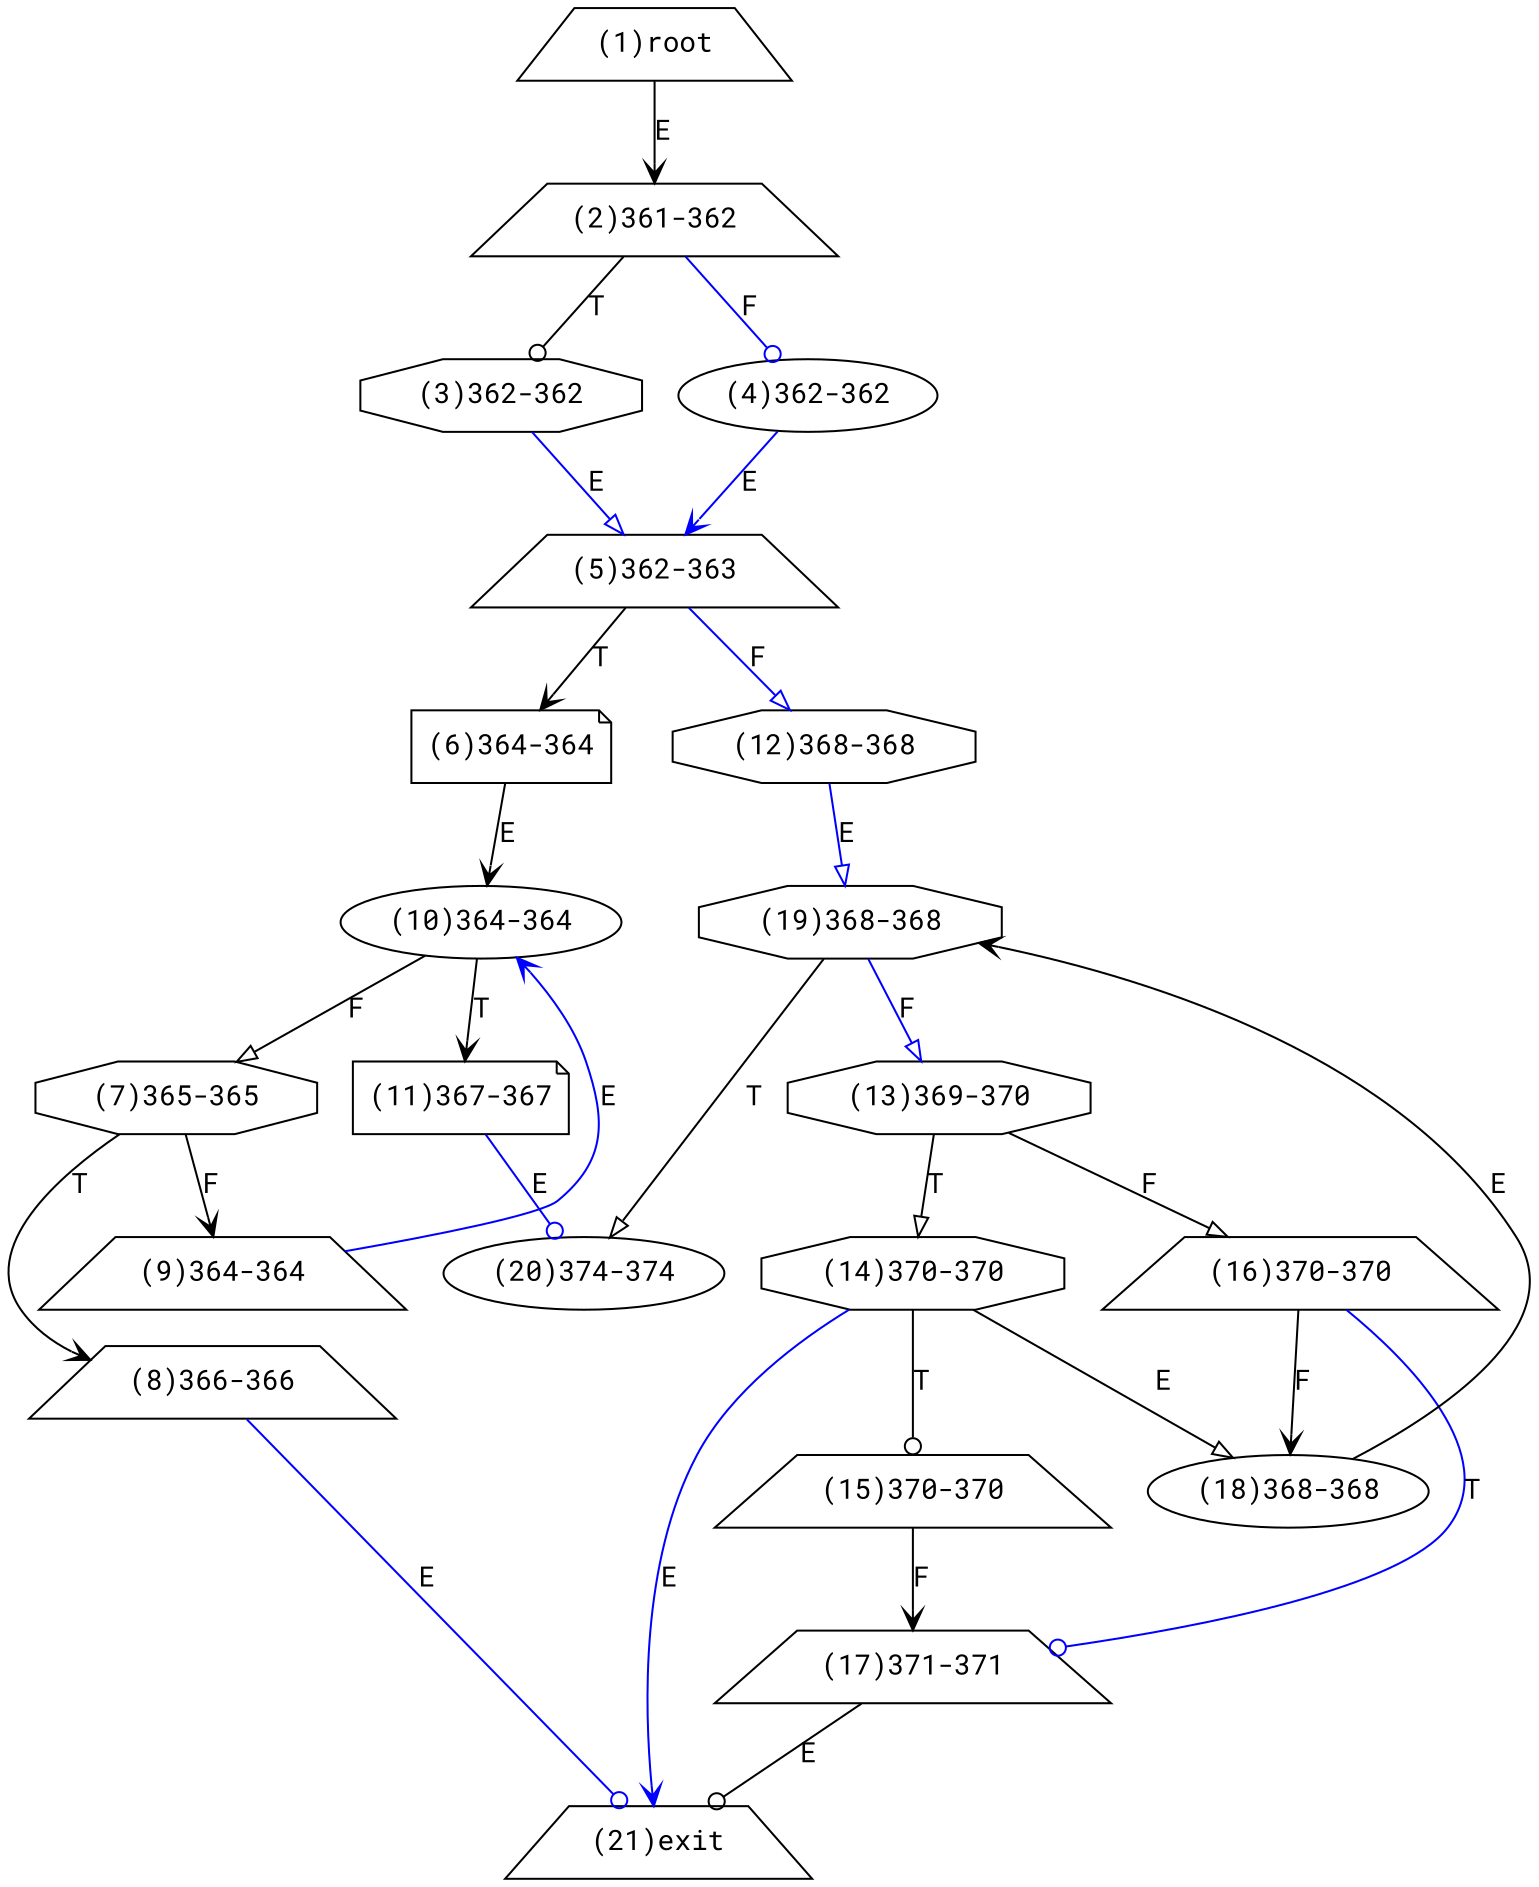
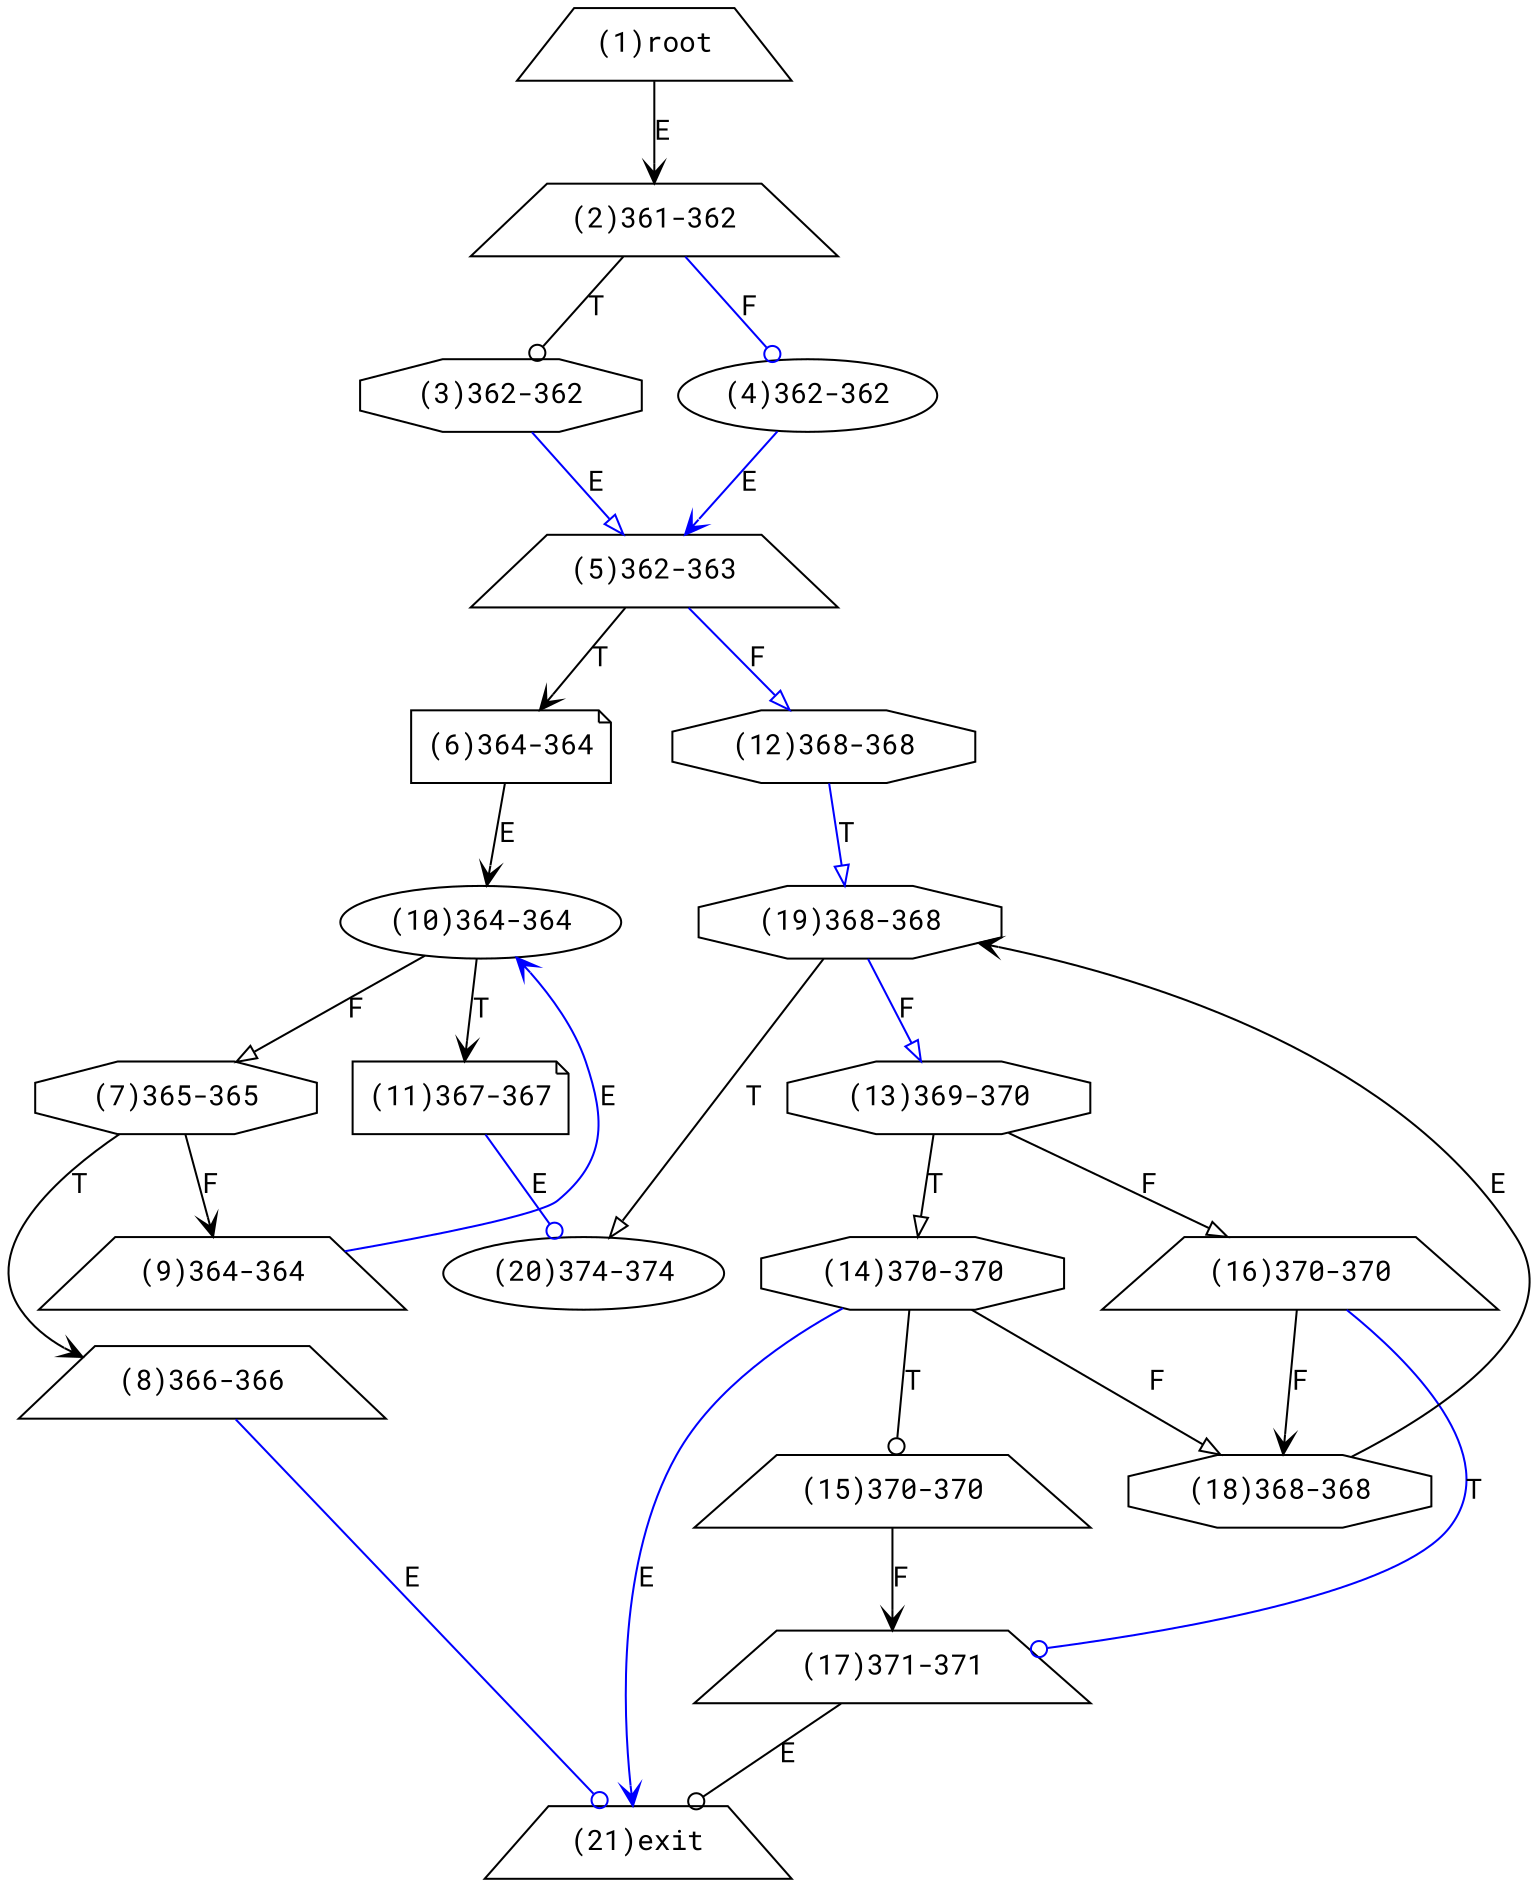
(847, 834) -> (847, 834)
(1164, 1382) -> (1158, 1382)
(1288, 1491) -> (1280, 1491)
